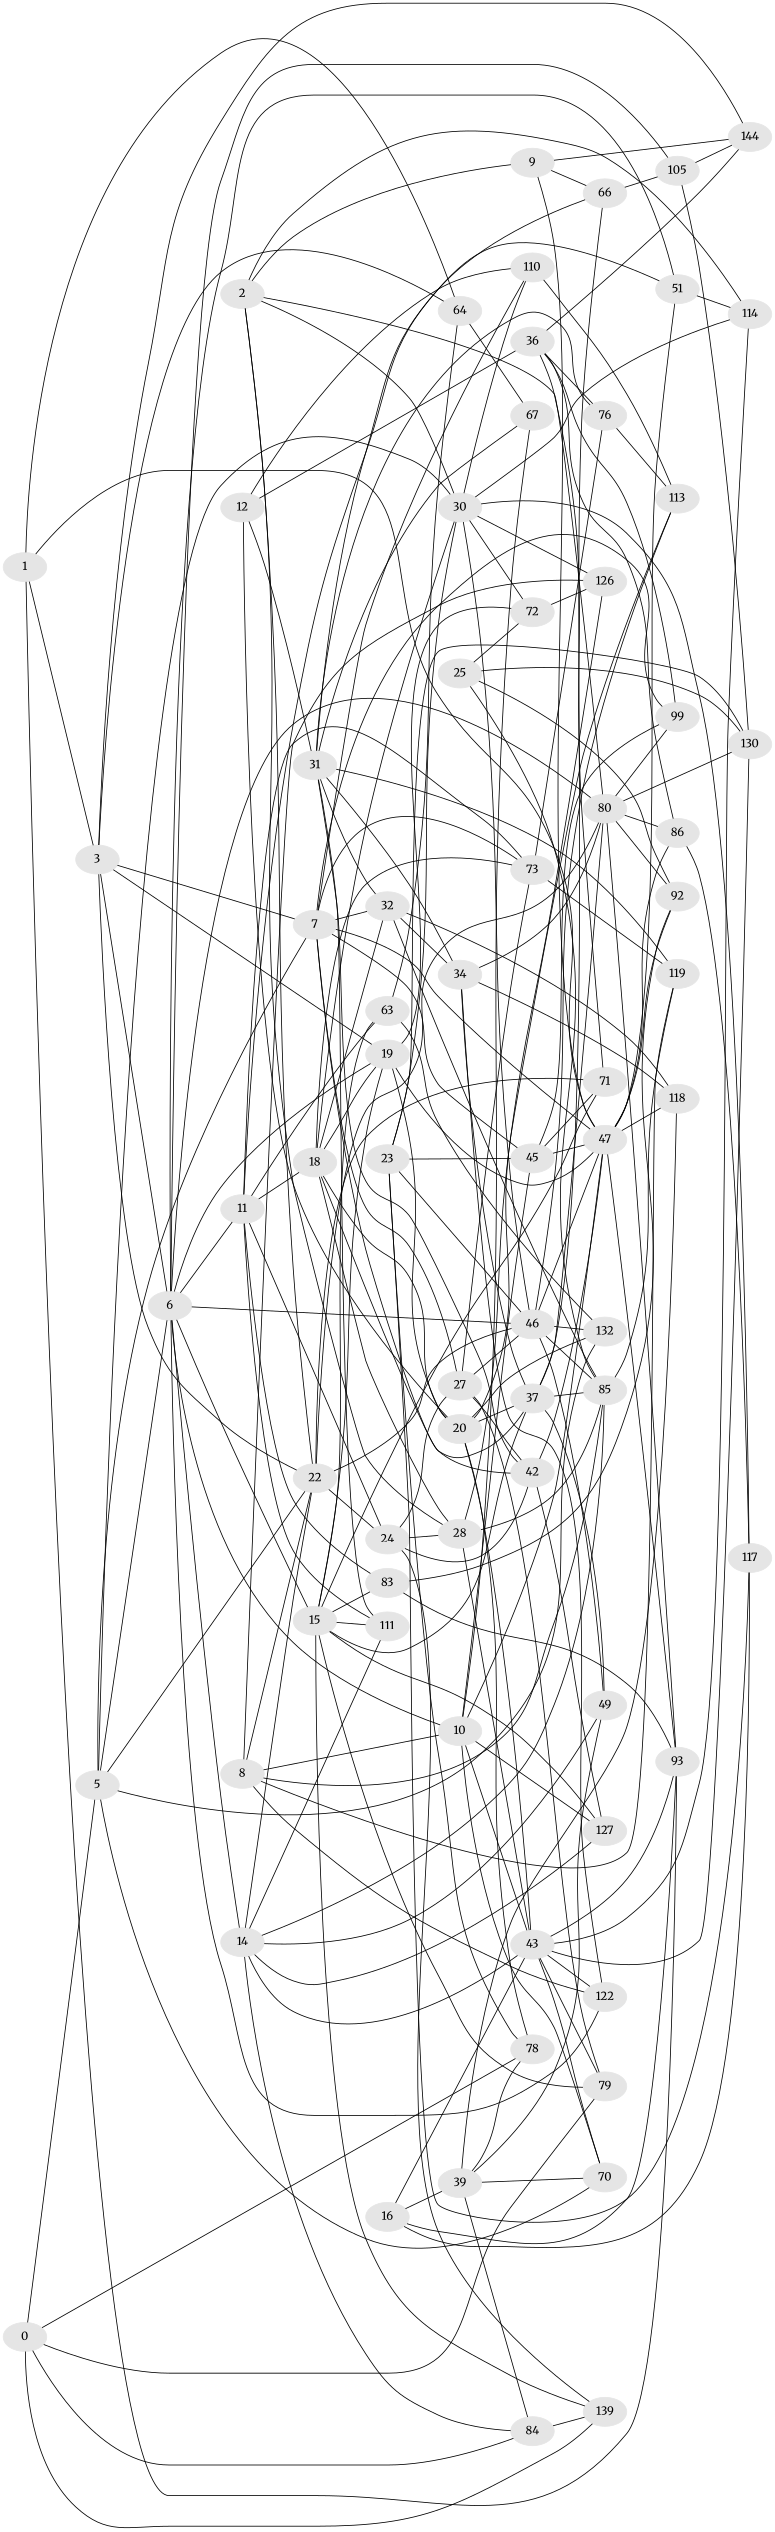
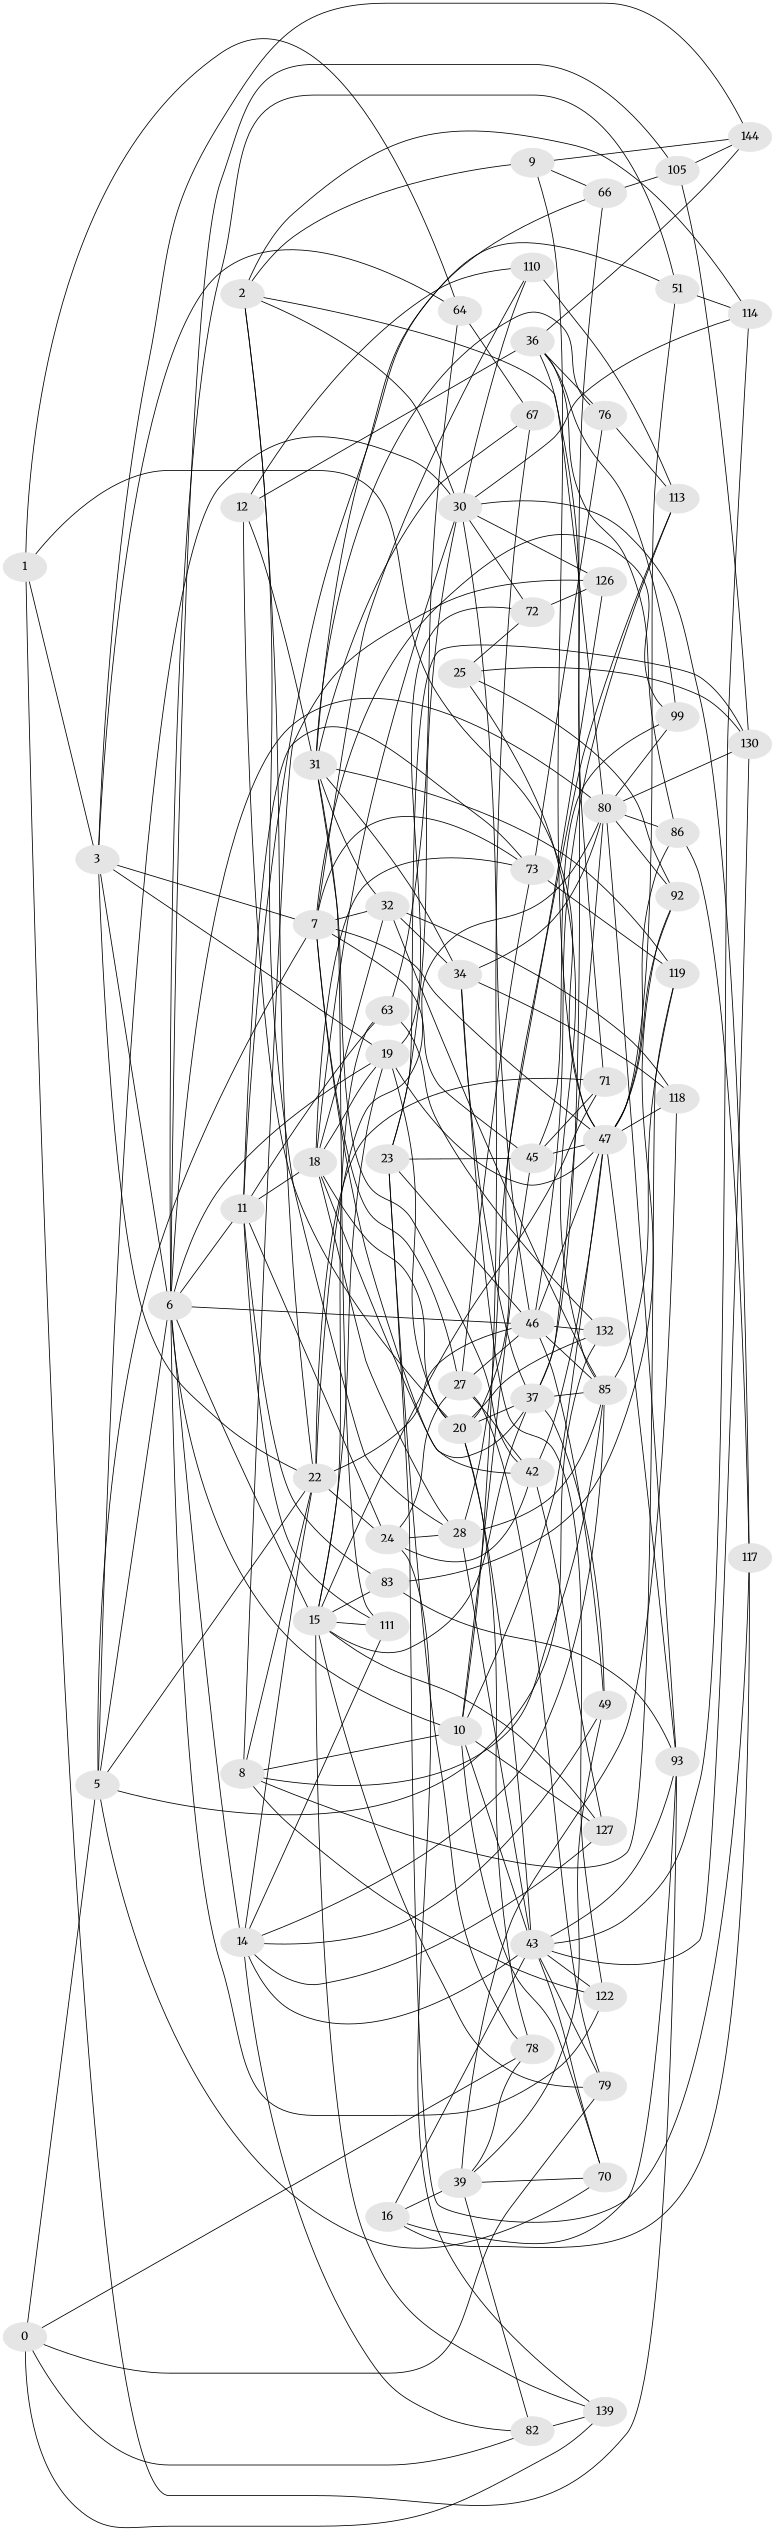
(532, 2431) -> (532, 2431)
